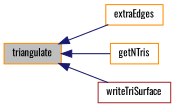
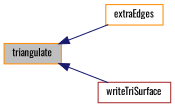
(134, 54) -> none
